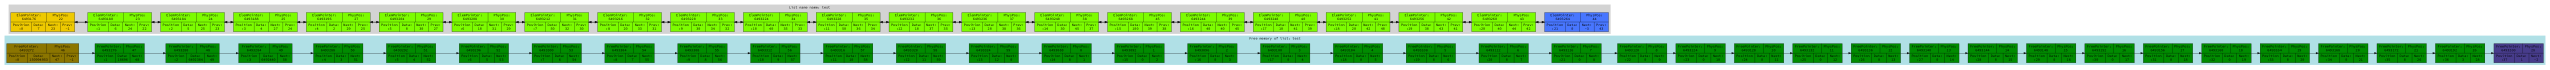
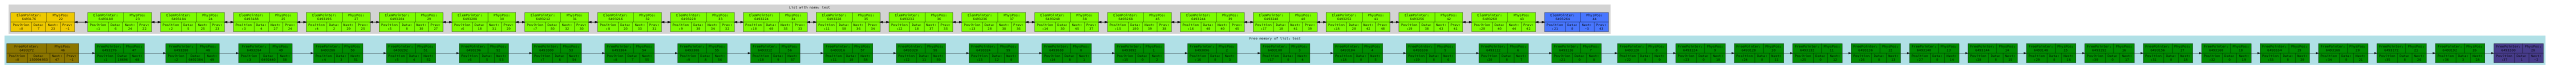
(810, 8) -> (810, 8)
